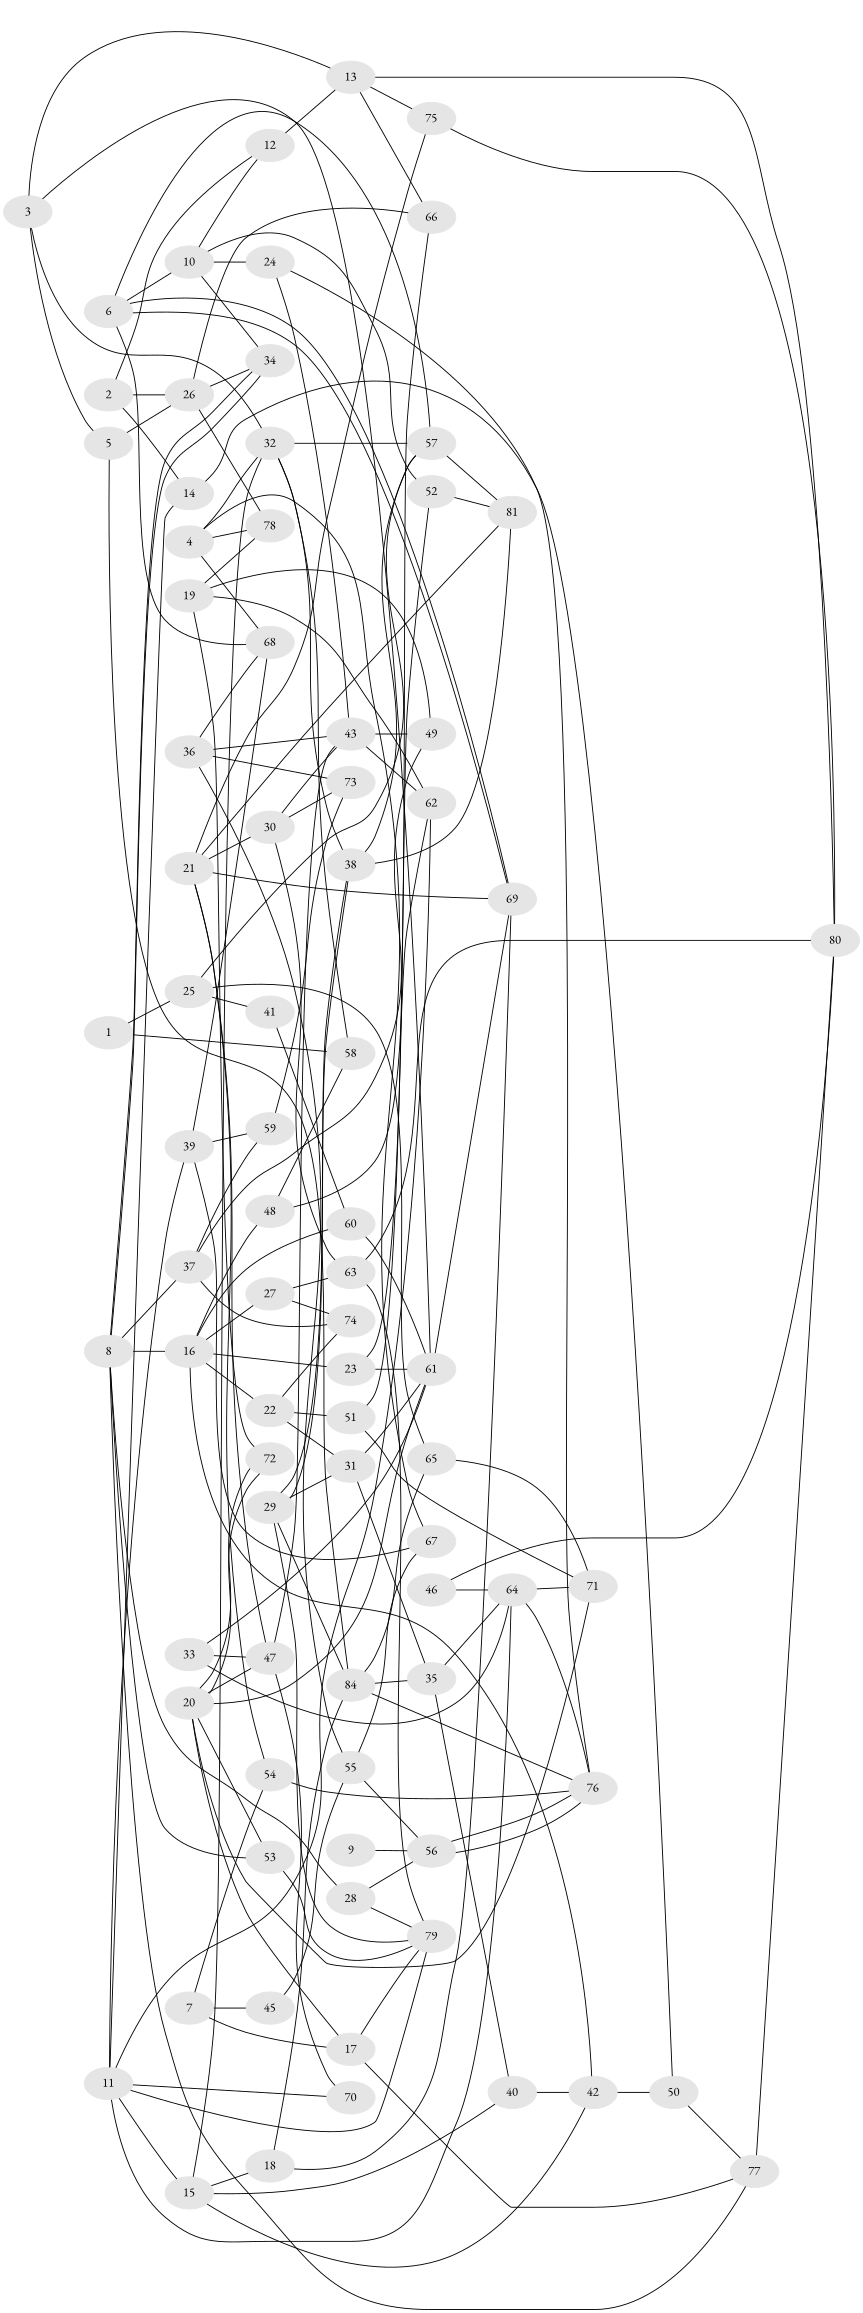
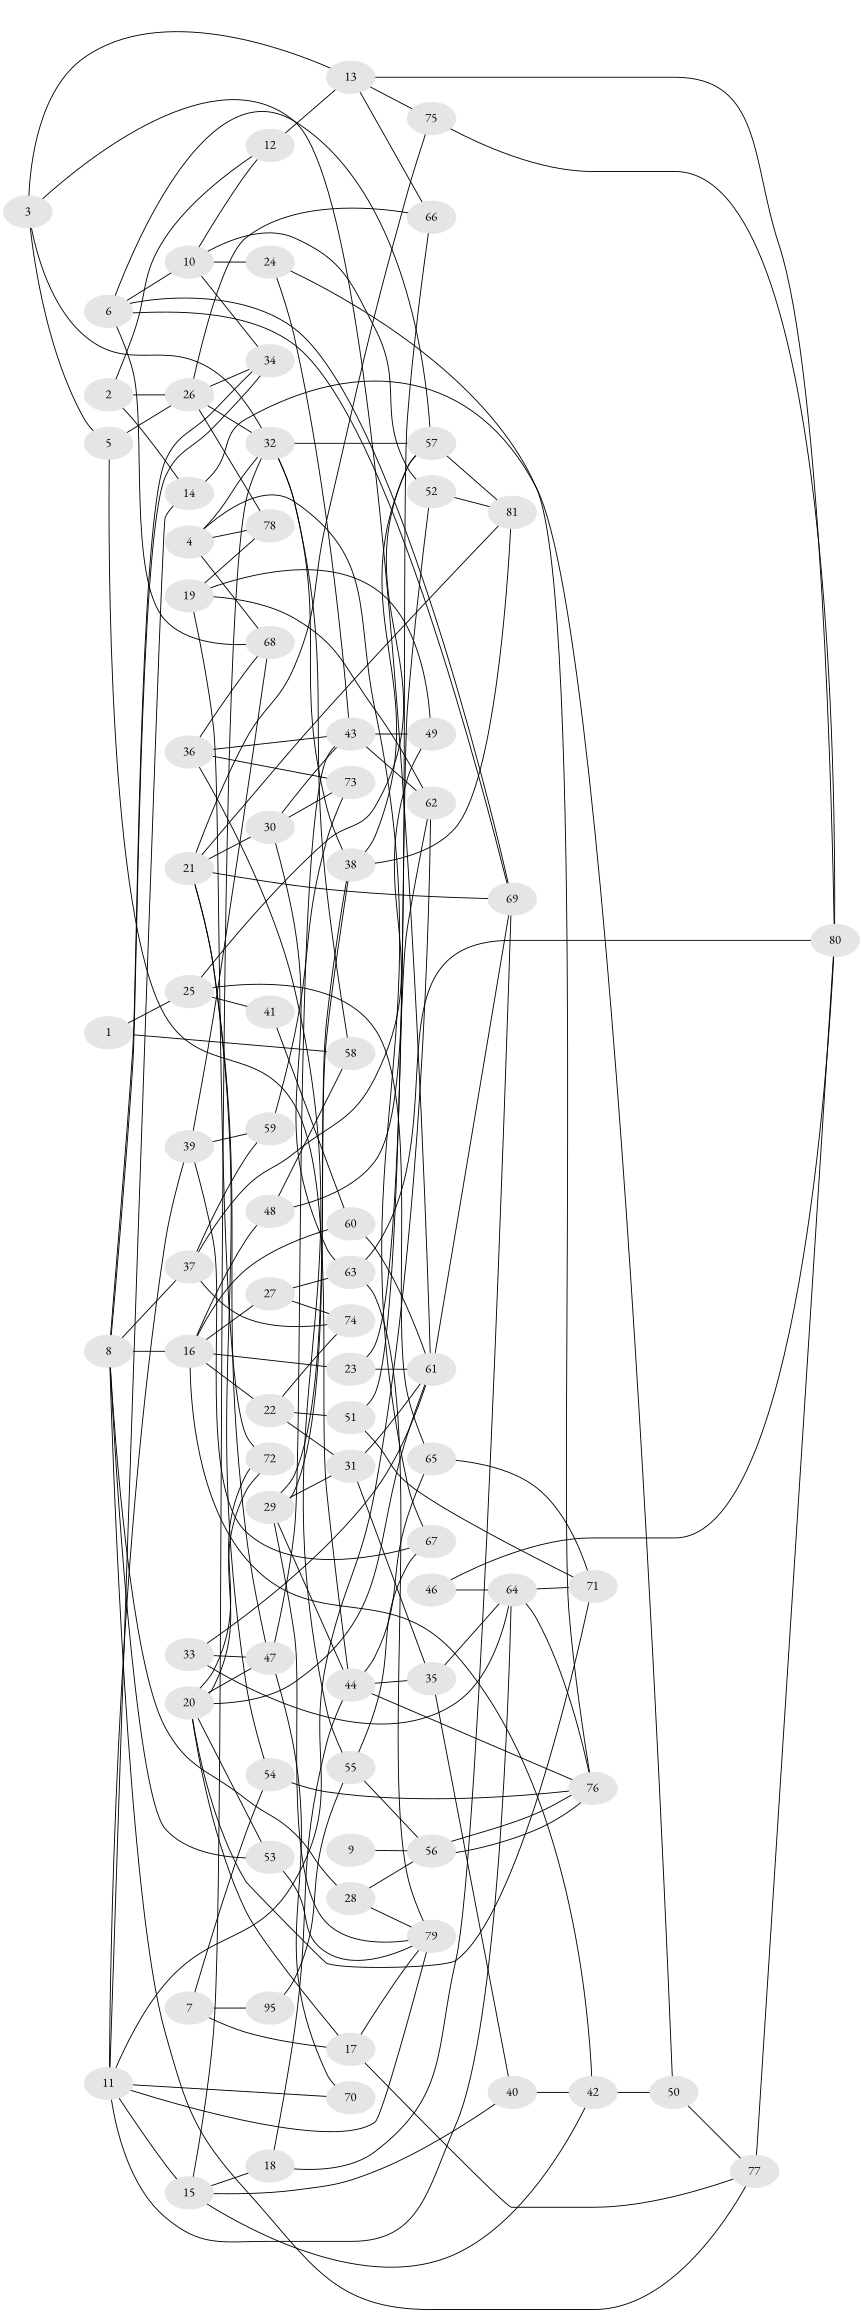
none -> (230, 419)
(351, 1685) -> (351, 1685)
(270, 2008) -> (270, 2008)
